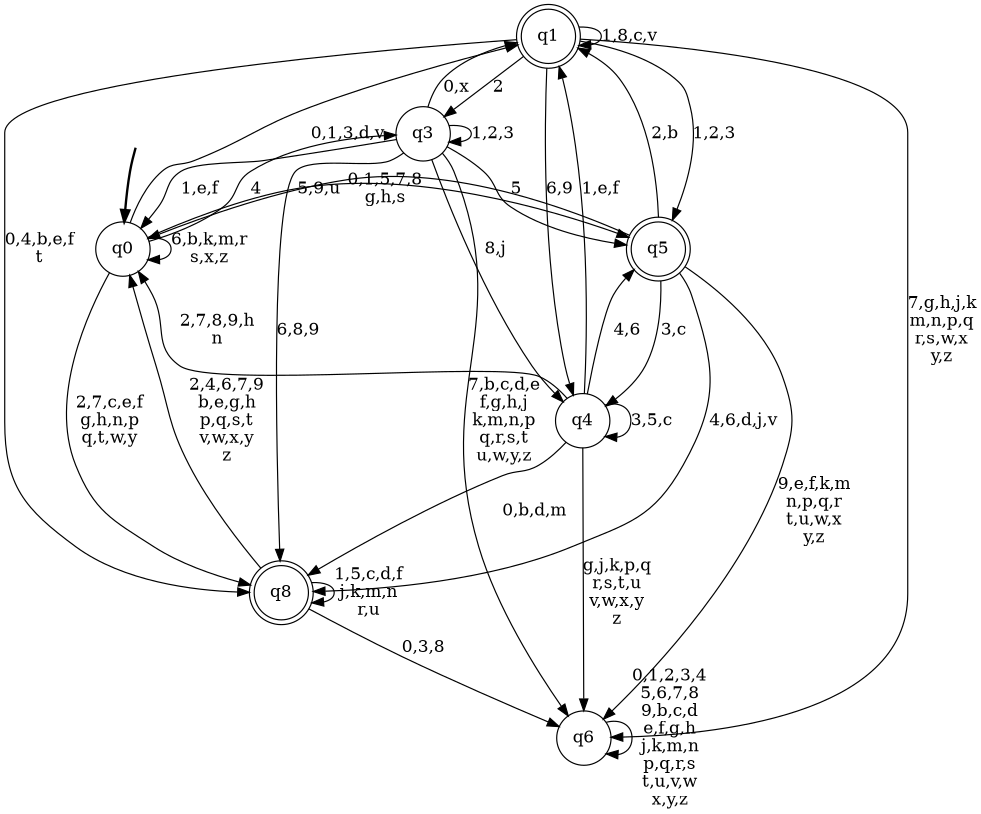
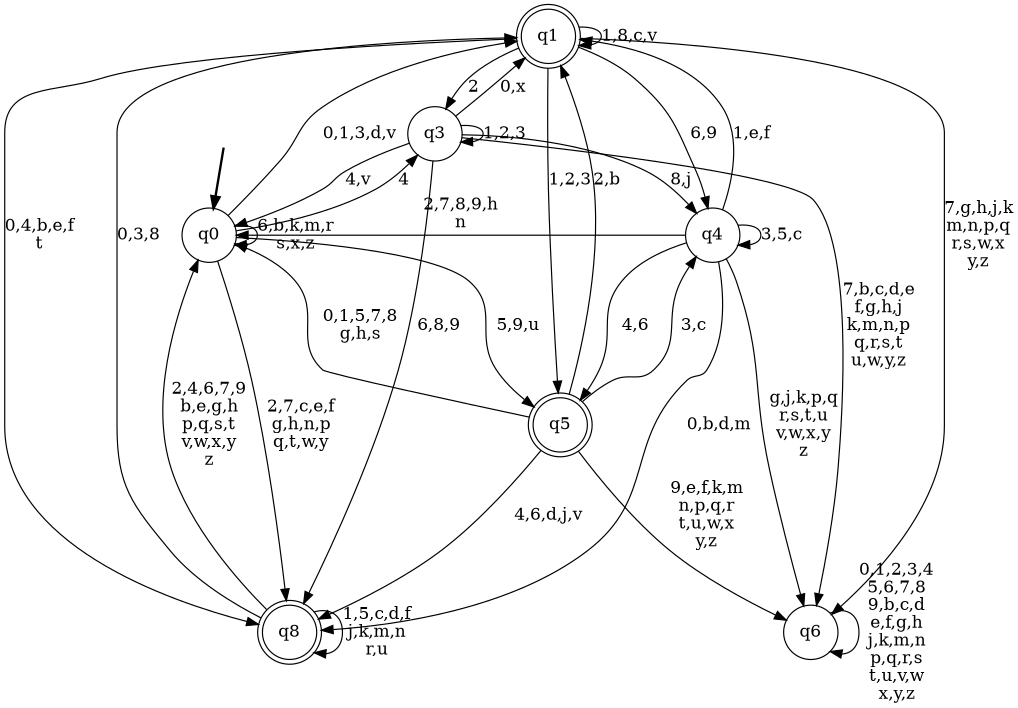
(200, 189) -> (358, 180)
(520, 212) -> none
(427, 668) -> (117, 198)
